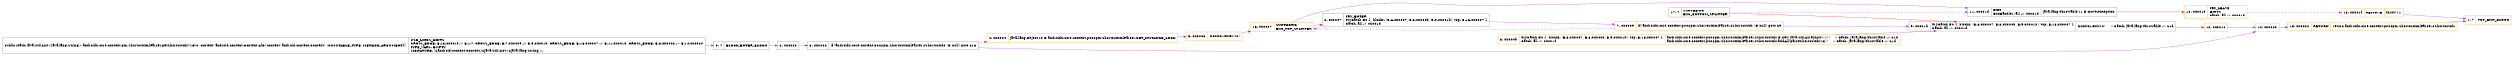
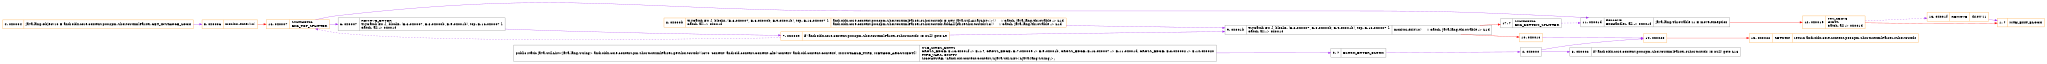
(1997, 10) -> (1614, 20)
(1356, 16) -> (377, 21)
(1842, 17) -> (1489, 25)
(2494, 20) -> (2026, 22)
(2457, 22) -> (1930, 23)
(1317, 25) -> (333, 24)
(981, 42) -> none
(802, 46) -> (1554, 52)
(1617, 51) -> (1591, 43)
